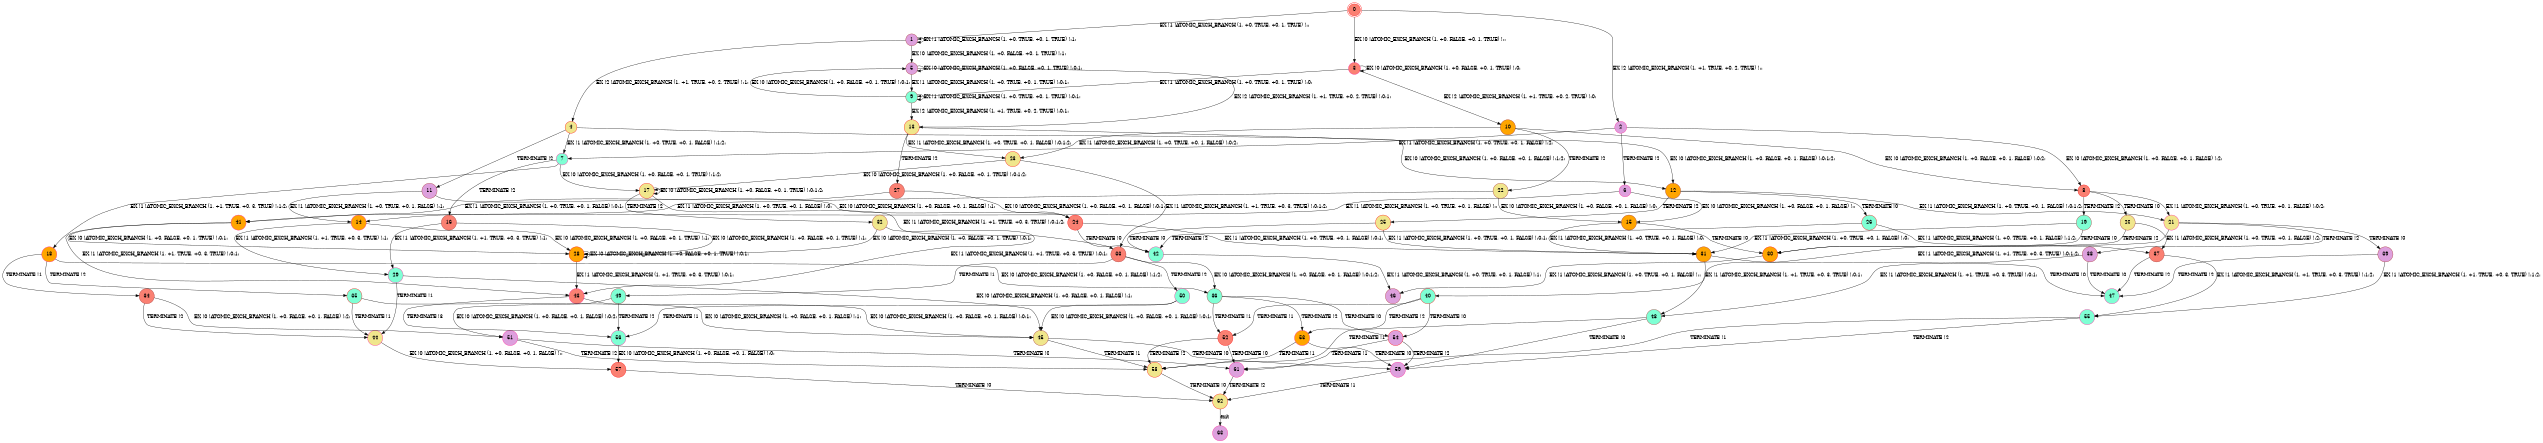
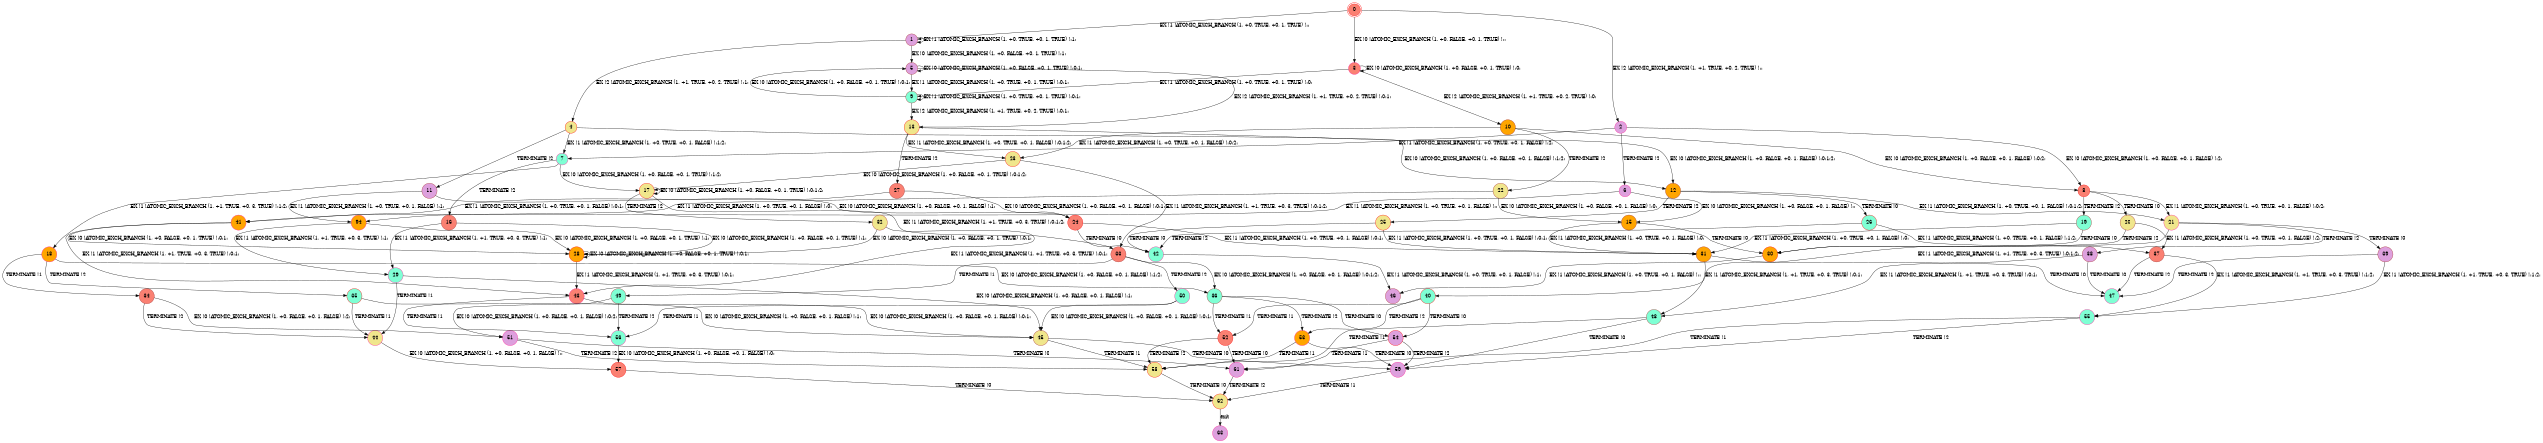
(359, 223) -> (359, 223)
(425, 317) -> (425, 317)
